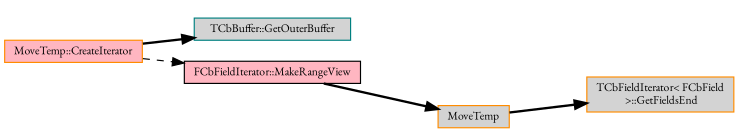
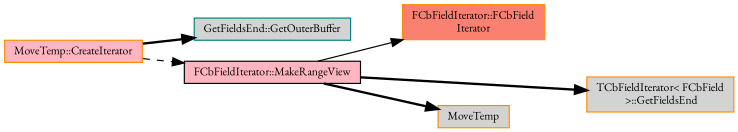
none -> (474, 22)
(272, 29) -> (272, 29)
(542, 109) -> (468, 83)
